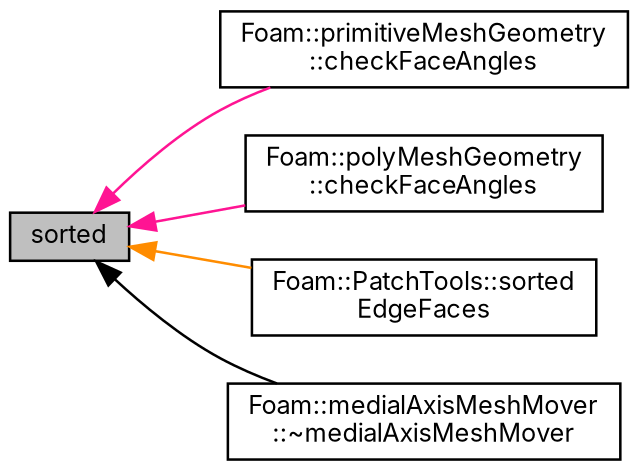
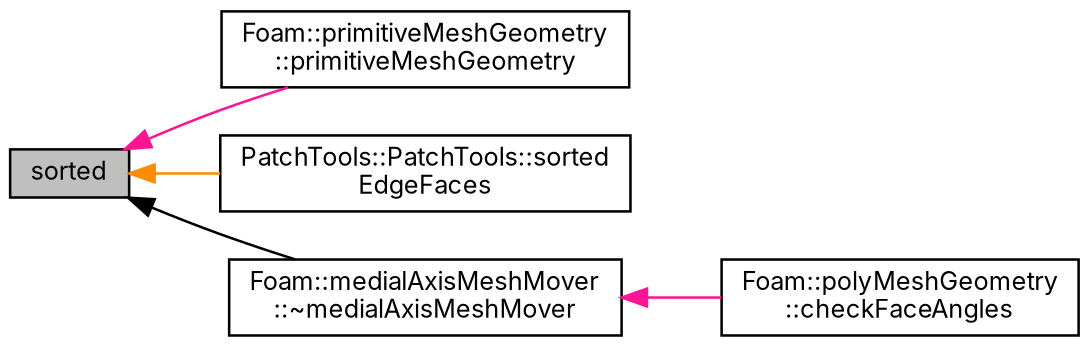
(424, 49) -> (425, 49)
(200, 214) -> (684, 298)
(424, 298) -> (425, 173)
